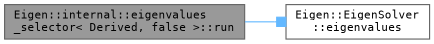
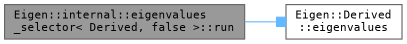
(358, 22) -> (344, 22)
